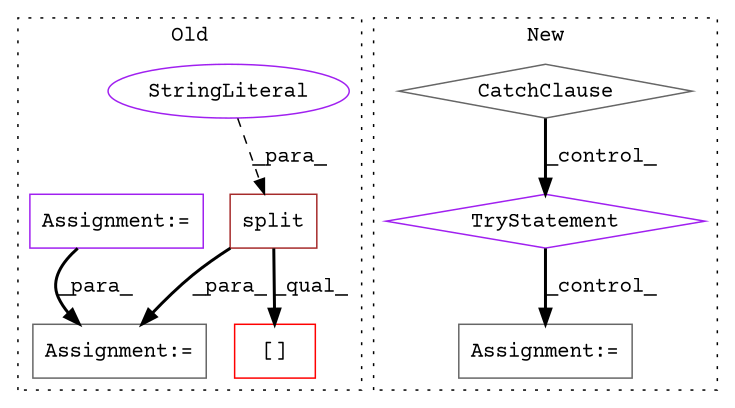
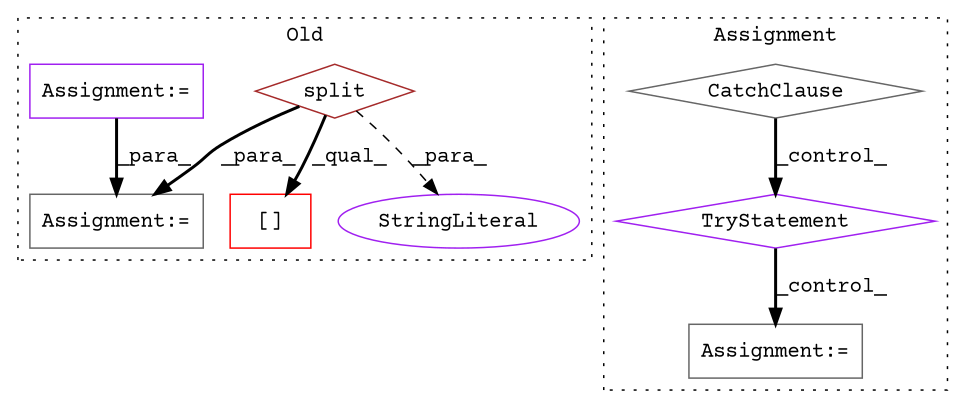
(545, 35) -> (776, 35)
(249, 149) -> (393, 145)
(273, 221) -> (335, 91)
